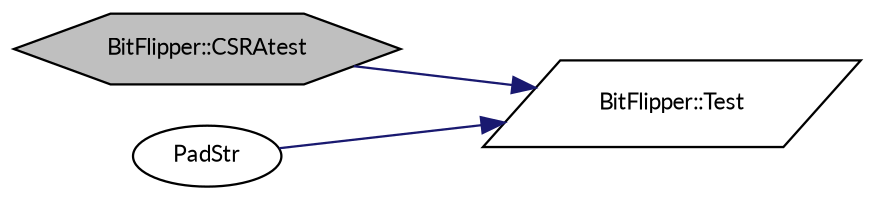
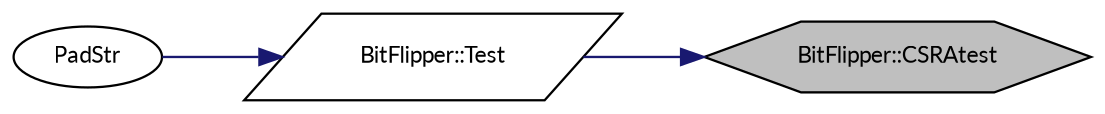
(433, 76) -> (632, 57)
